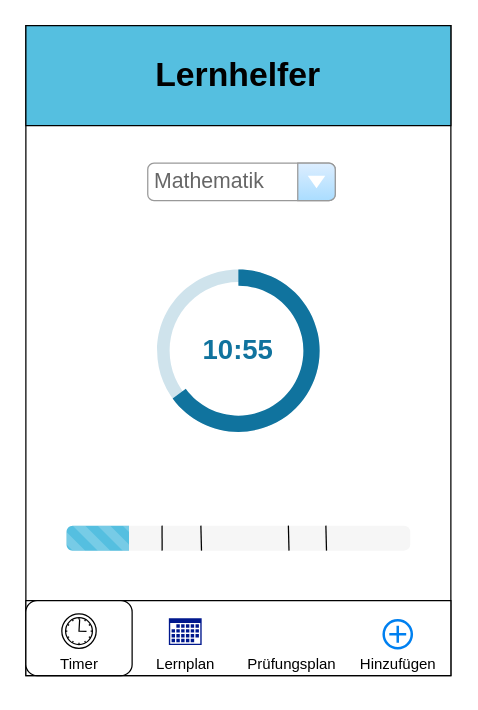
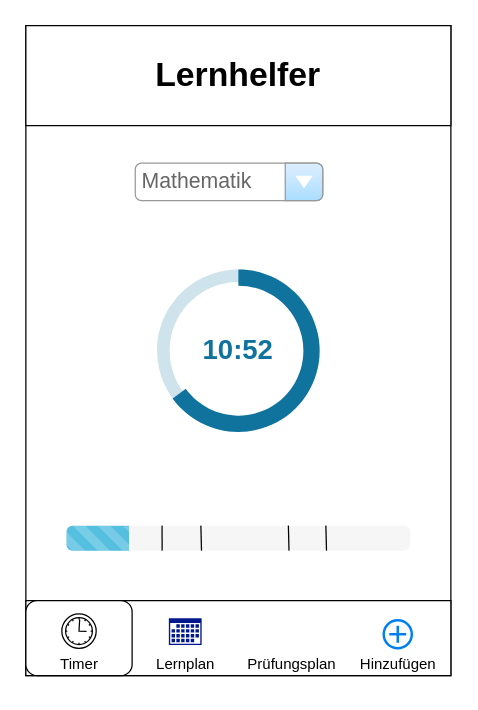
(238, 76) -> (238, 76)
(241, 182) -> (229, 182)
(238, 351) -> (238, 351)
